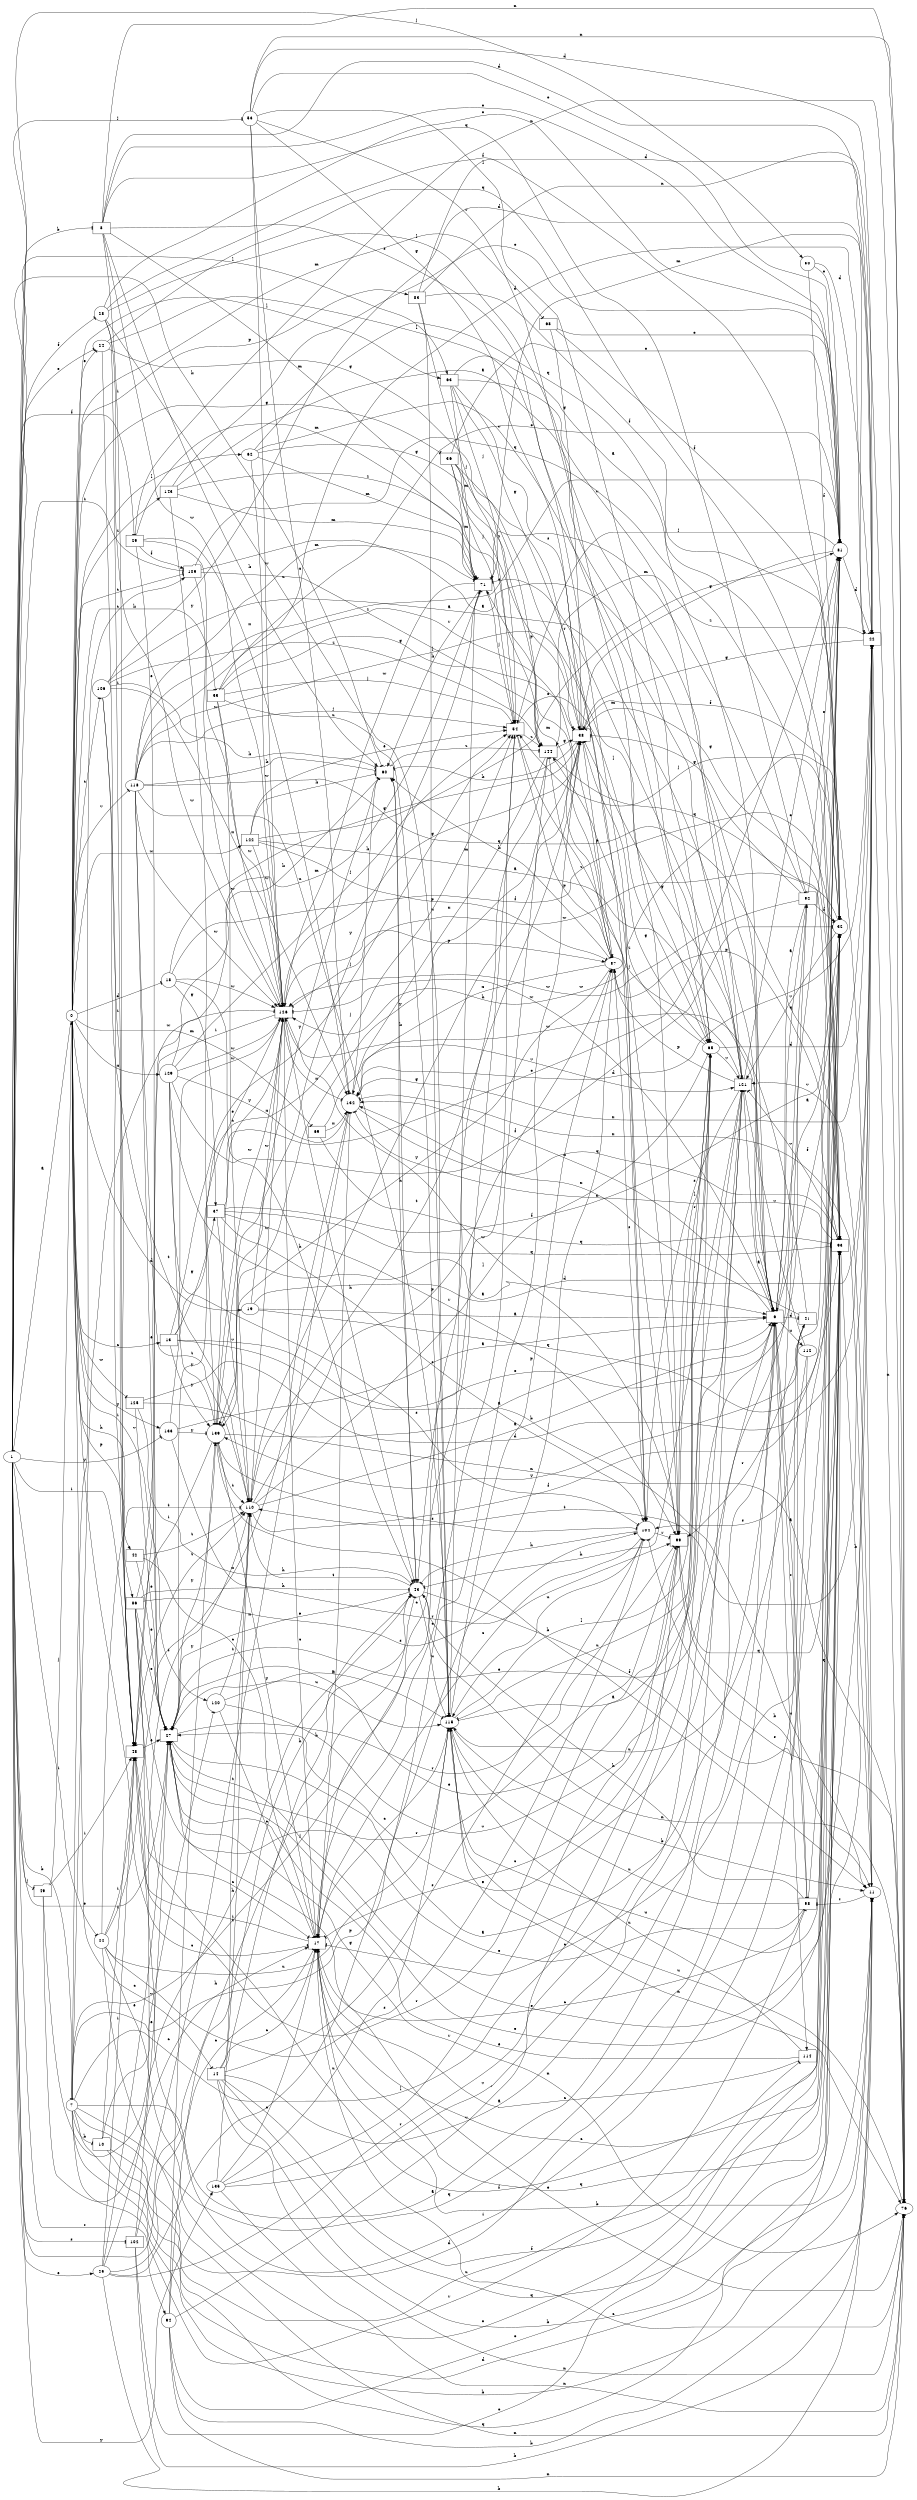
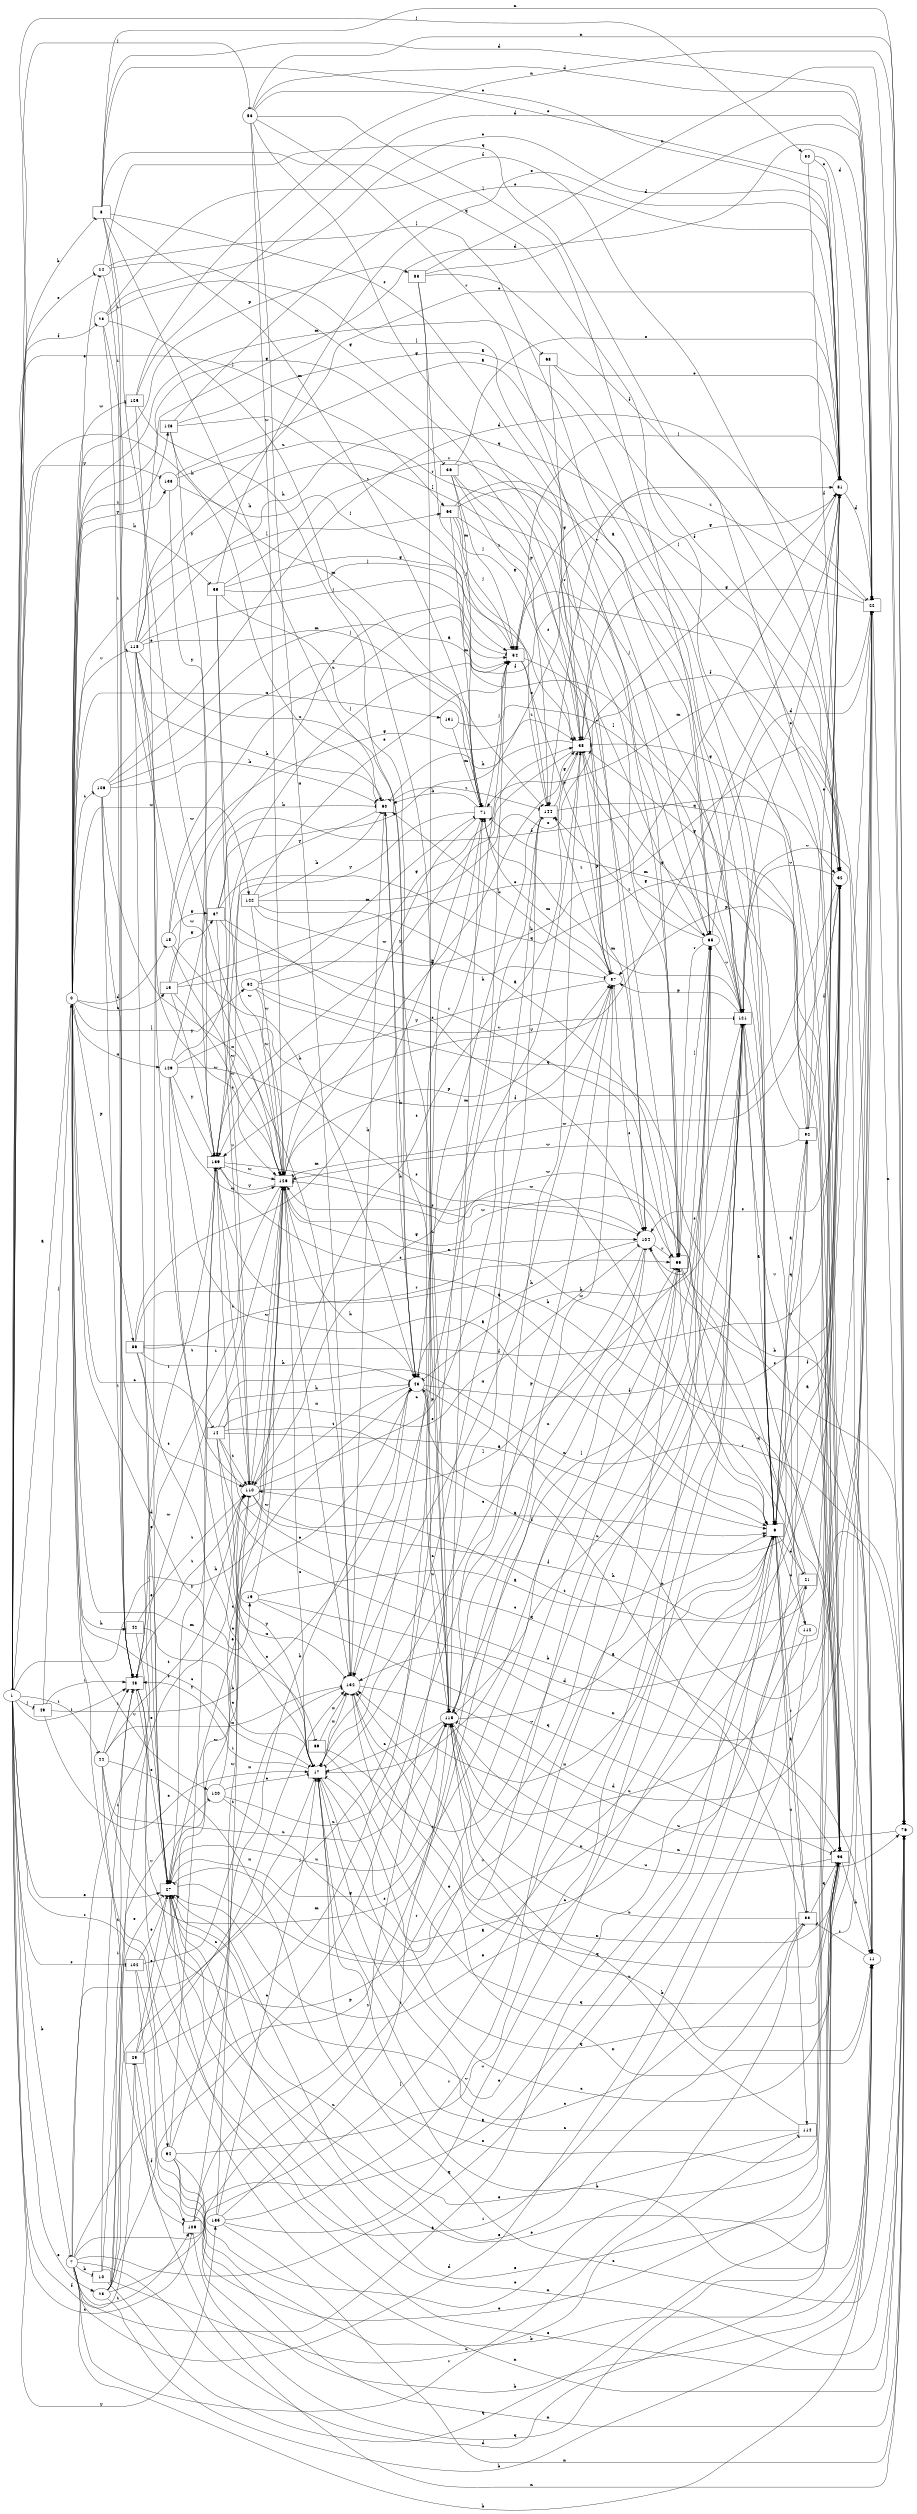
(102, 228) -> (102, 212)
none -> (449, 720)
(216, 1433) -> (216, 1162)
